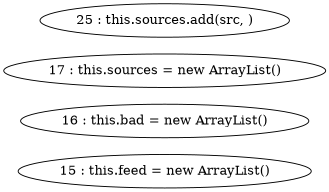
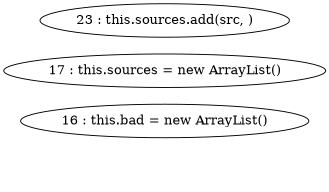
(165, 20) -> (165, 20)
(165, 171) -> none
